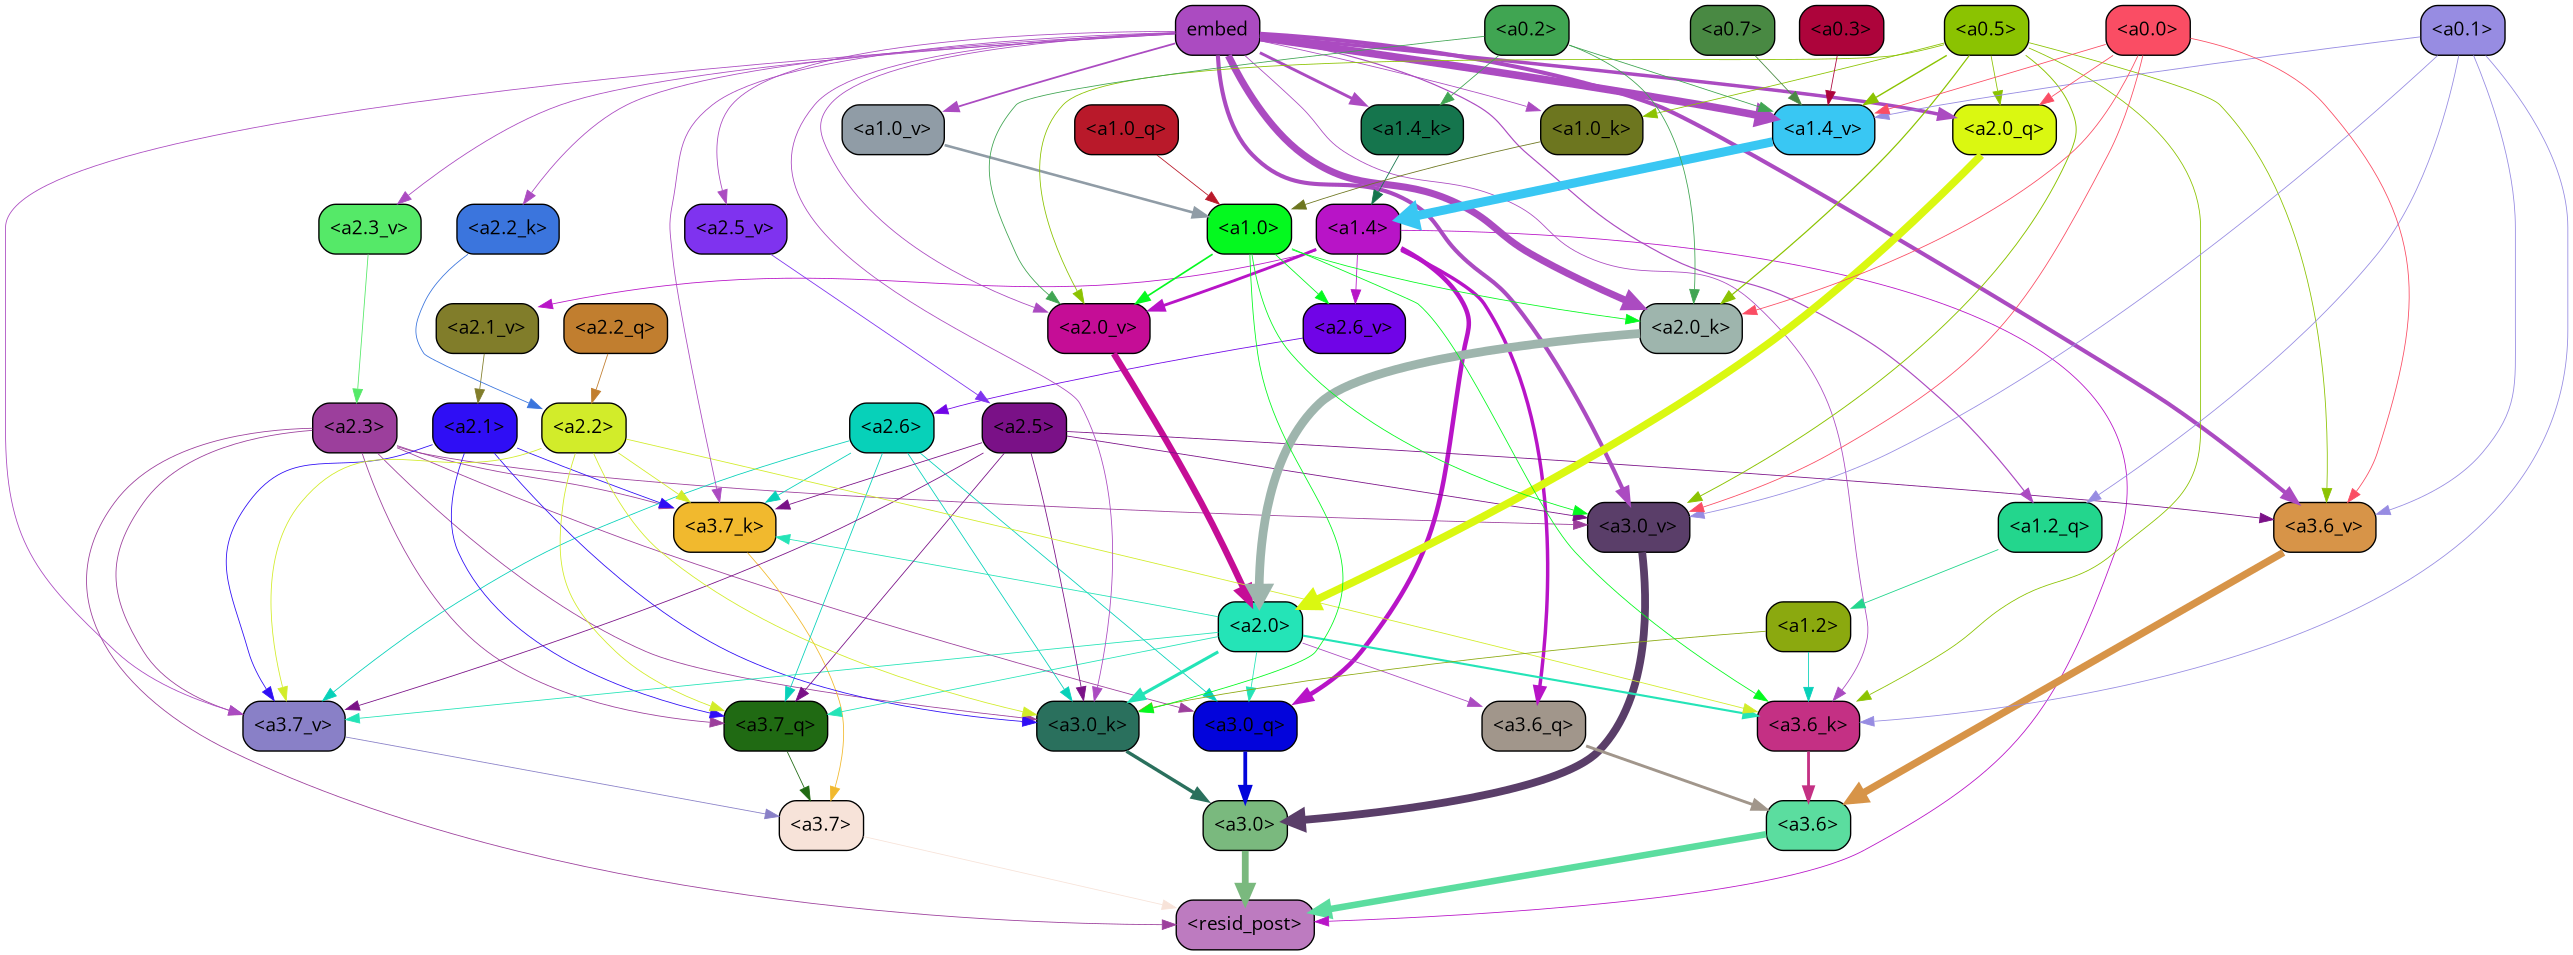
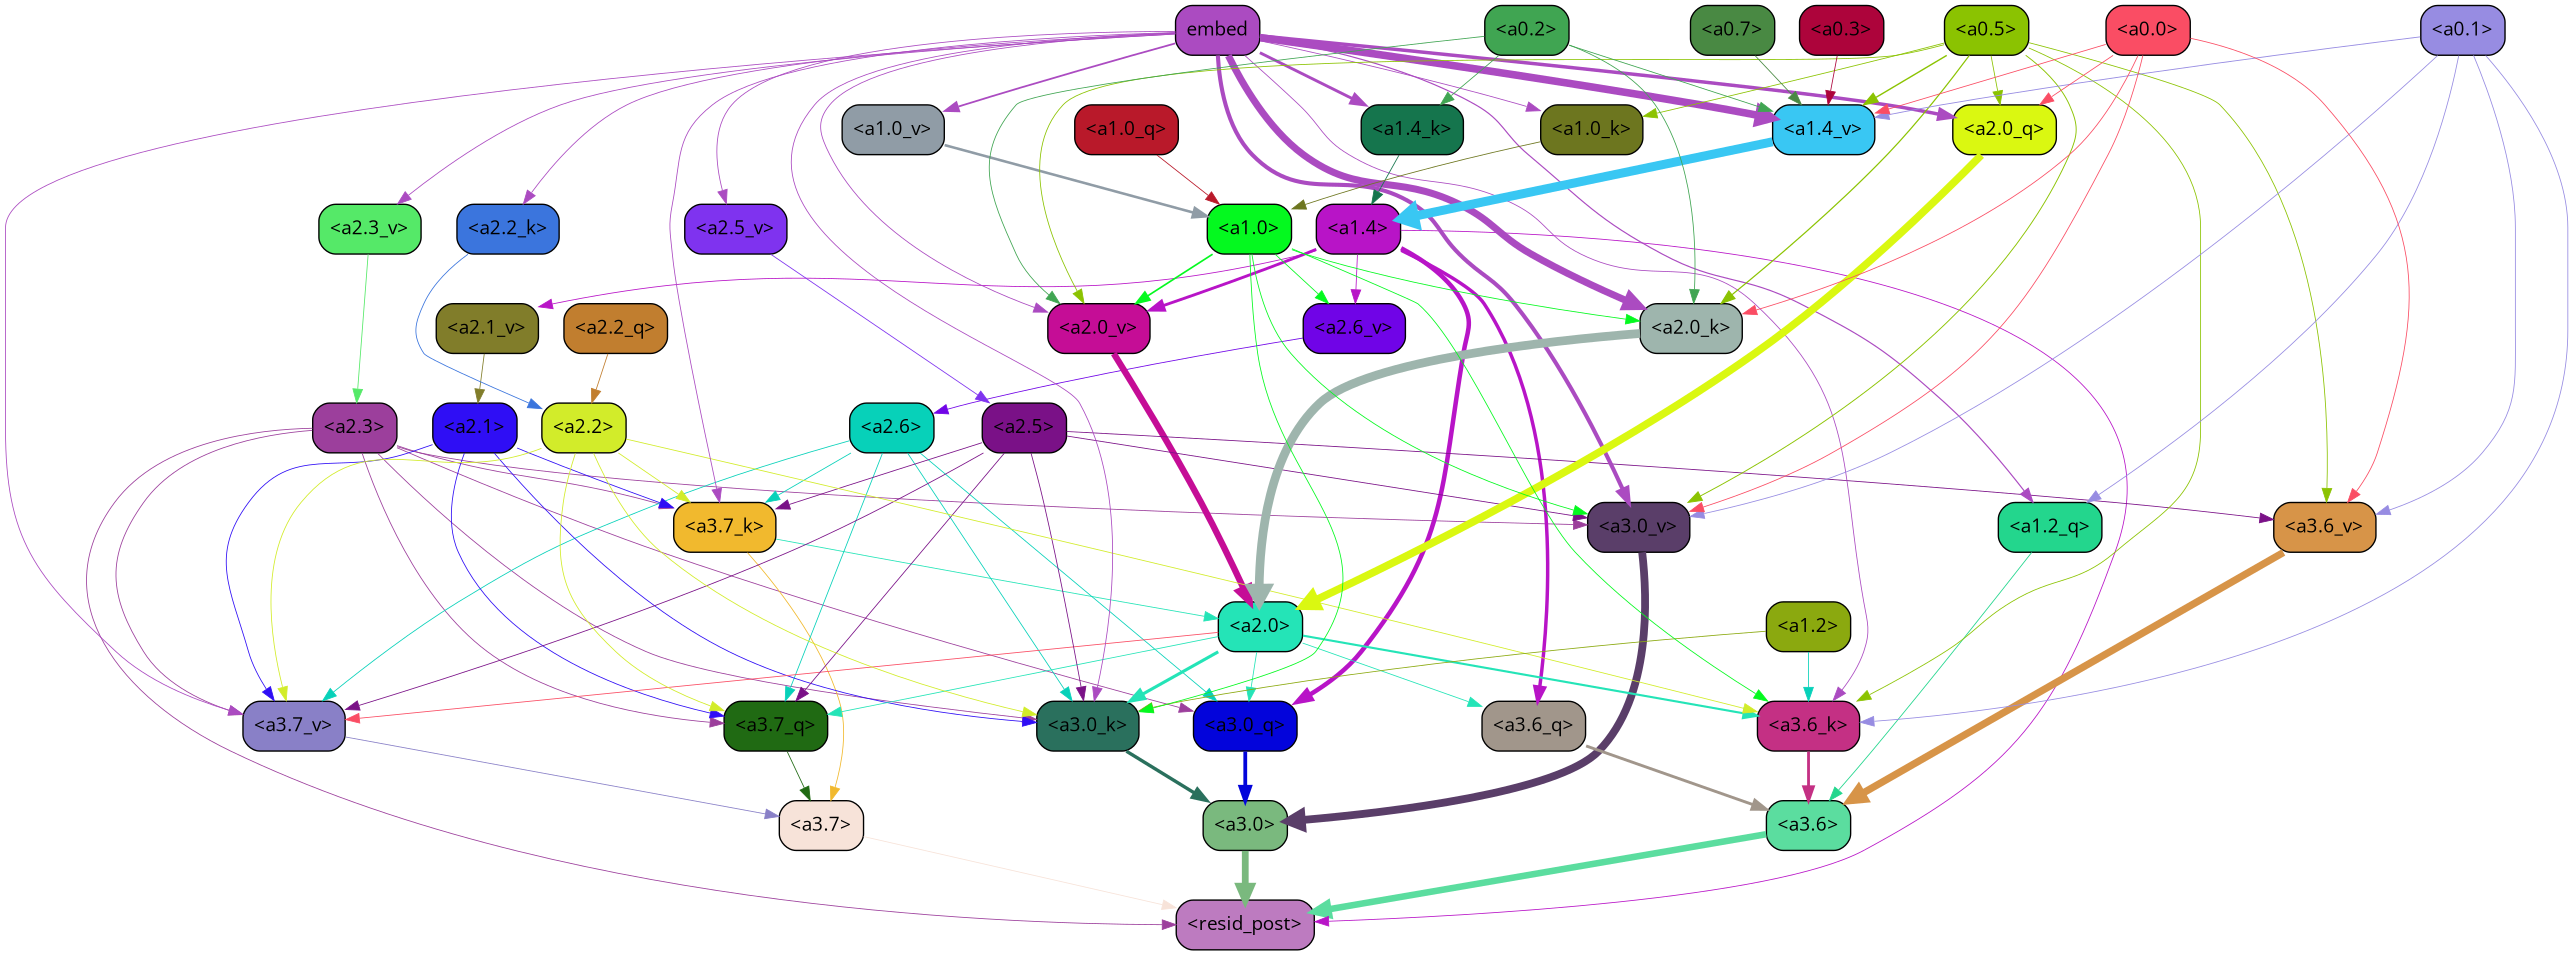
(1805, 185) -> none
(1931, 576) -> (1936, 672)
(1004, 577) -> (979, 576)
(853, 669) -> (853, 669)
(1402, 678) -> (1402, 678)
